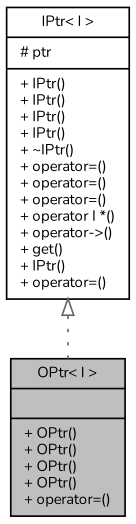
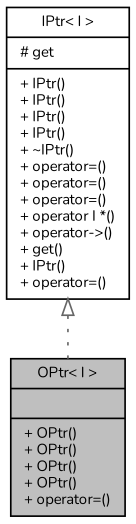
(36, 52) -> (37, 52)
